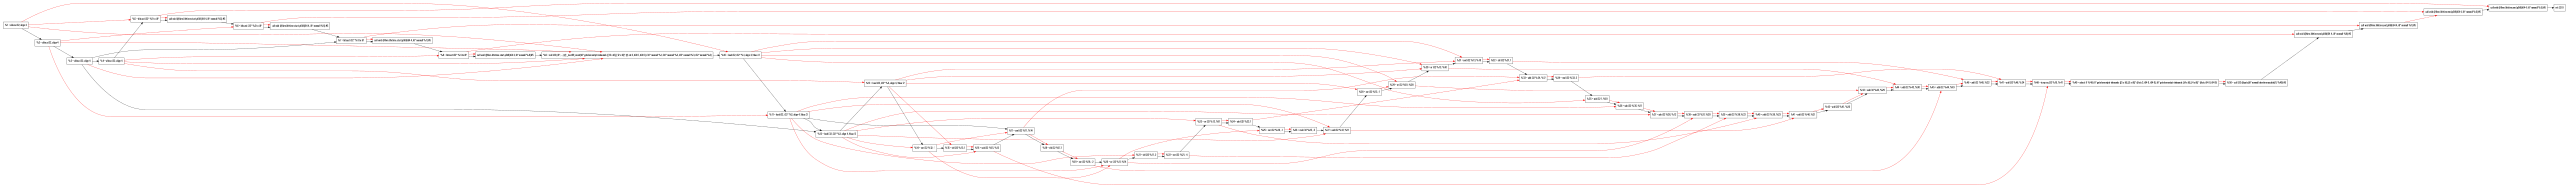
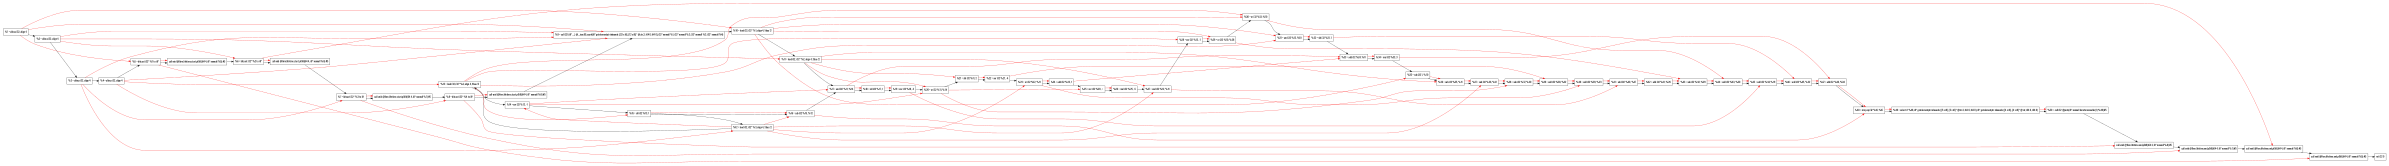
(2420, 19) -> (2240, 149)
(213, 50) -> (207, 120)
(440, 110) -> (390, 150)
(812, 124) -> (696, 116)
